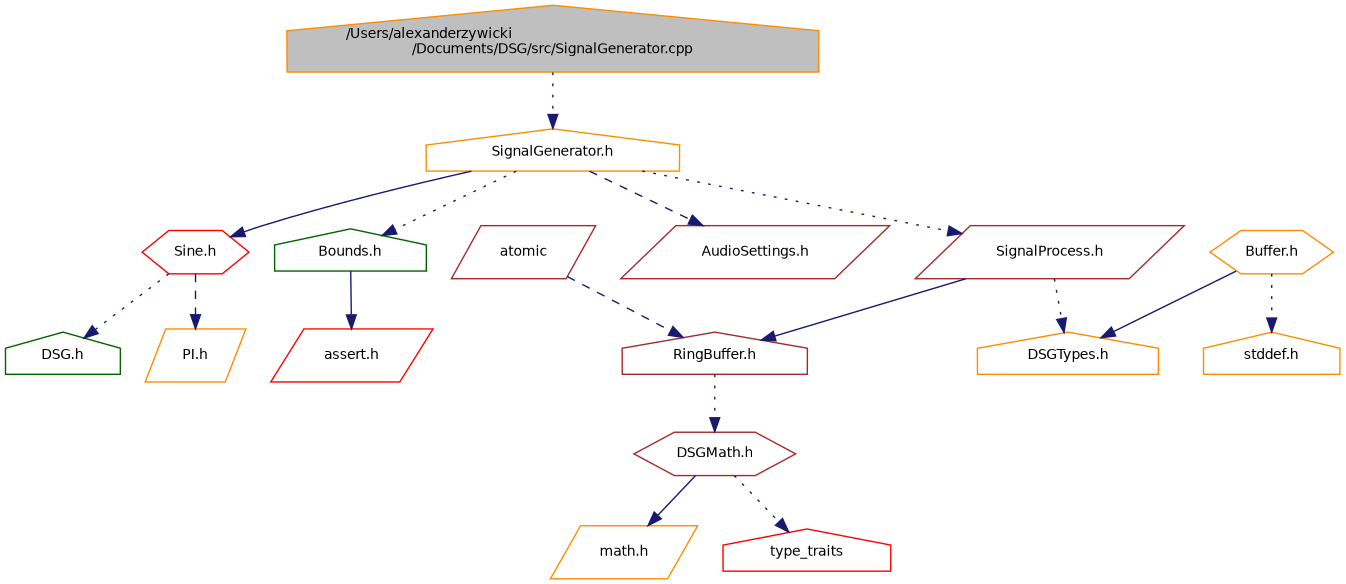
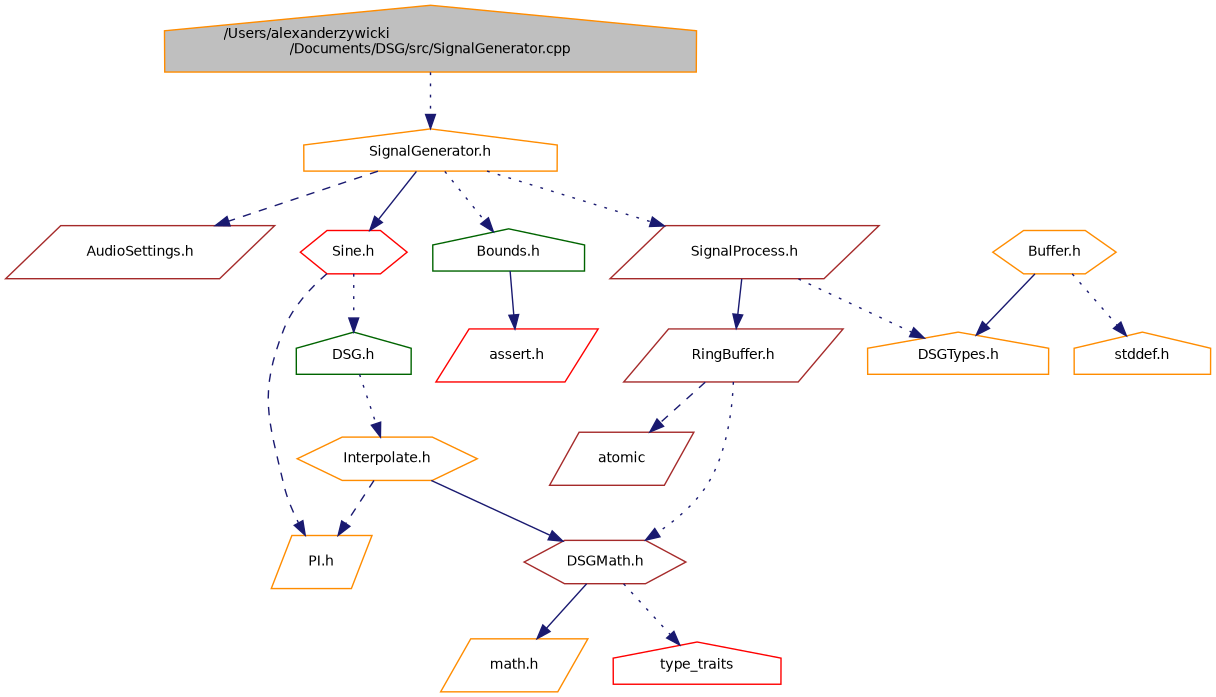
(619, 304) -> (683, 402)
(715, 355) -> (733, 355)
none -> (387, 459)
